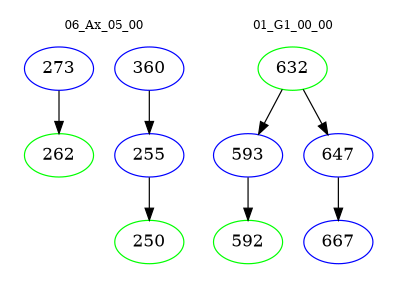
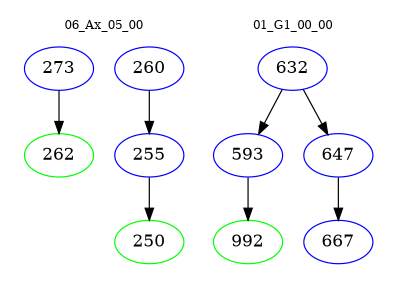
(149, 69) -> (149, 69)
(293, 69) -> (293, 69)
(248, 242) -> (248, 242)
